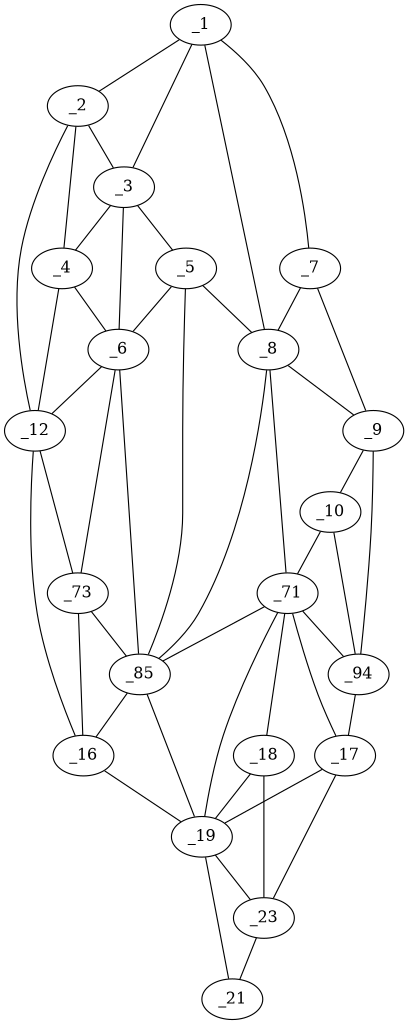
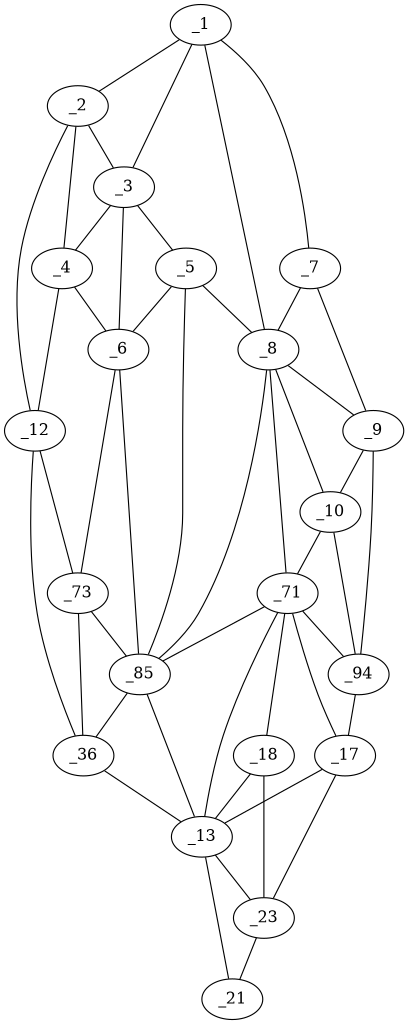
(77, 390) -> none
none -> (299, 431)
(83, 756) -> (83, 756)
(202, 837) -> (202, 837)
